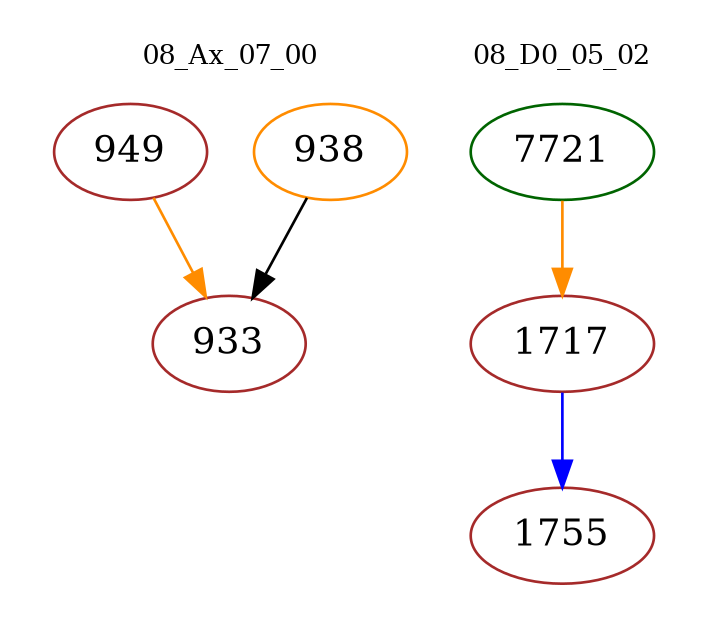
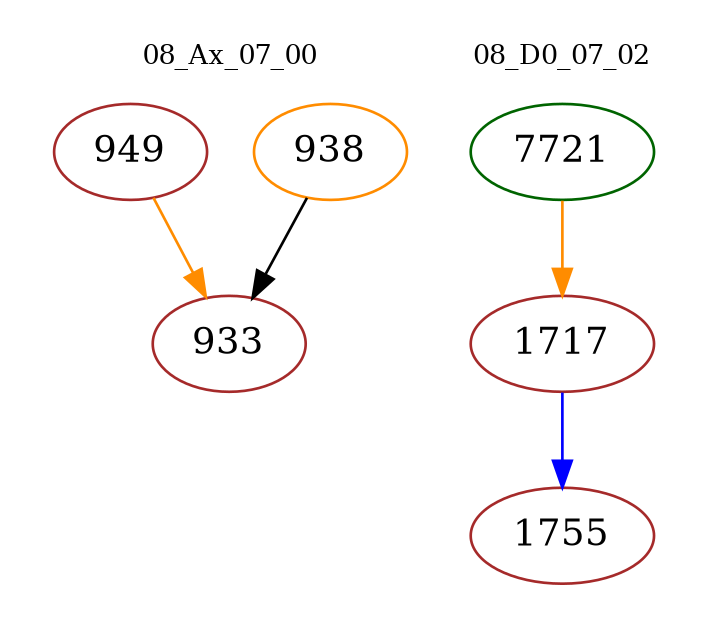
(562, 57) -> (562, 57)
